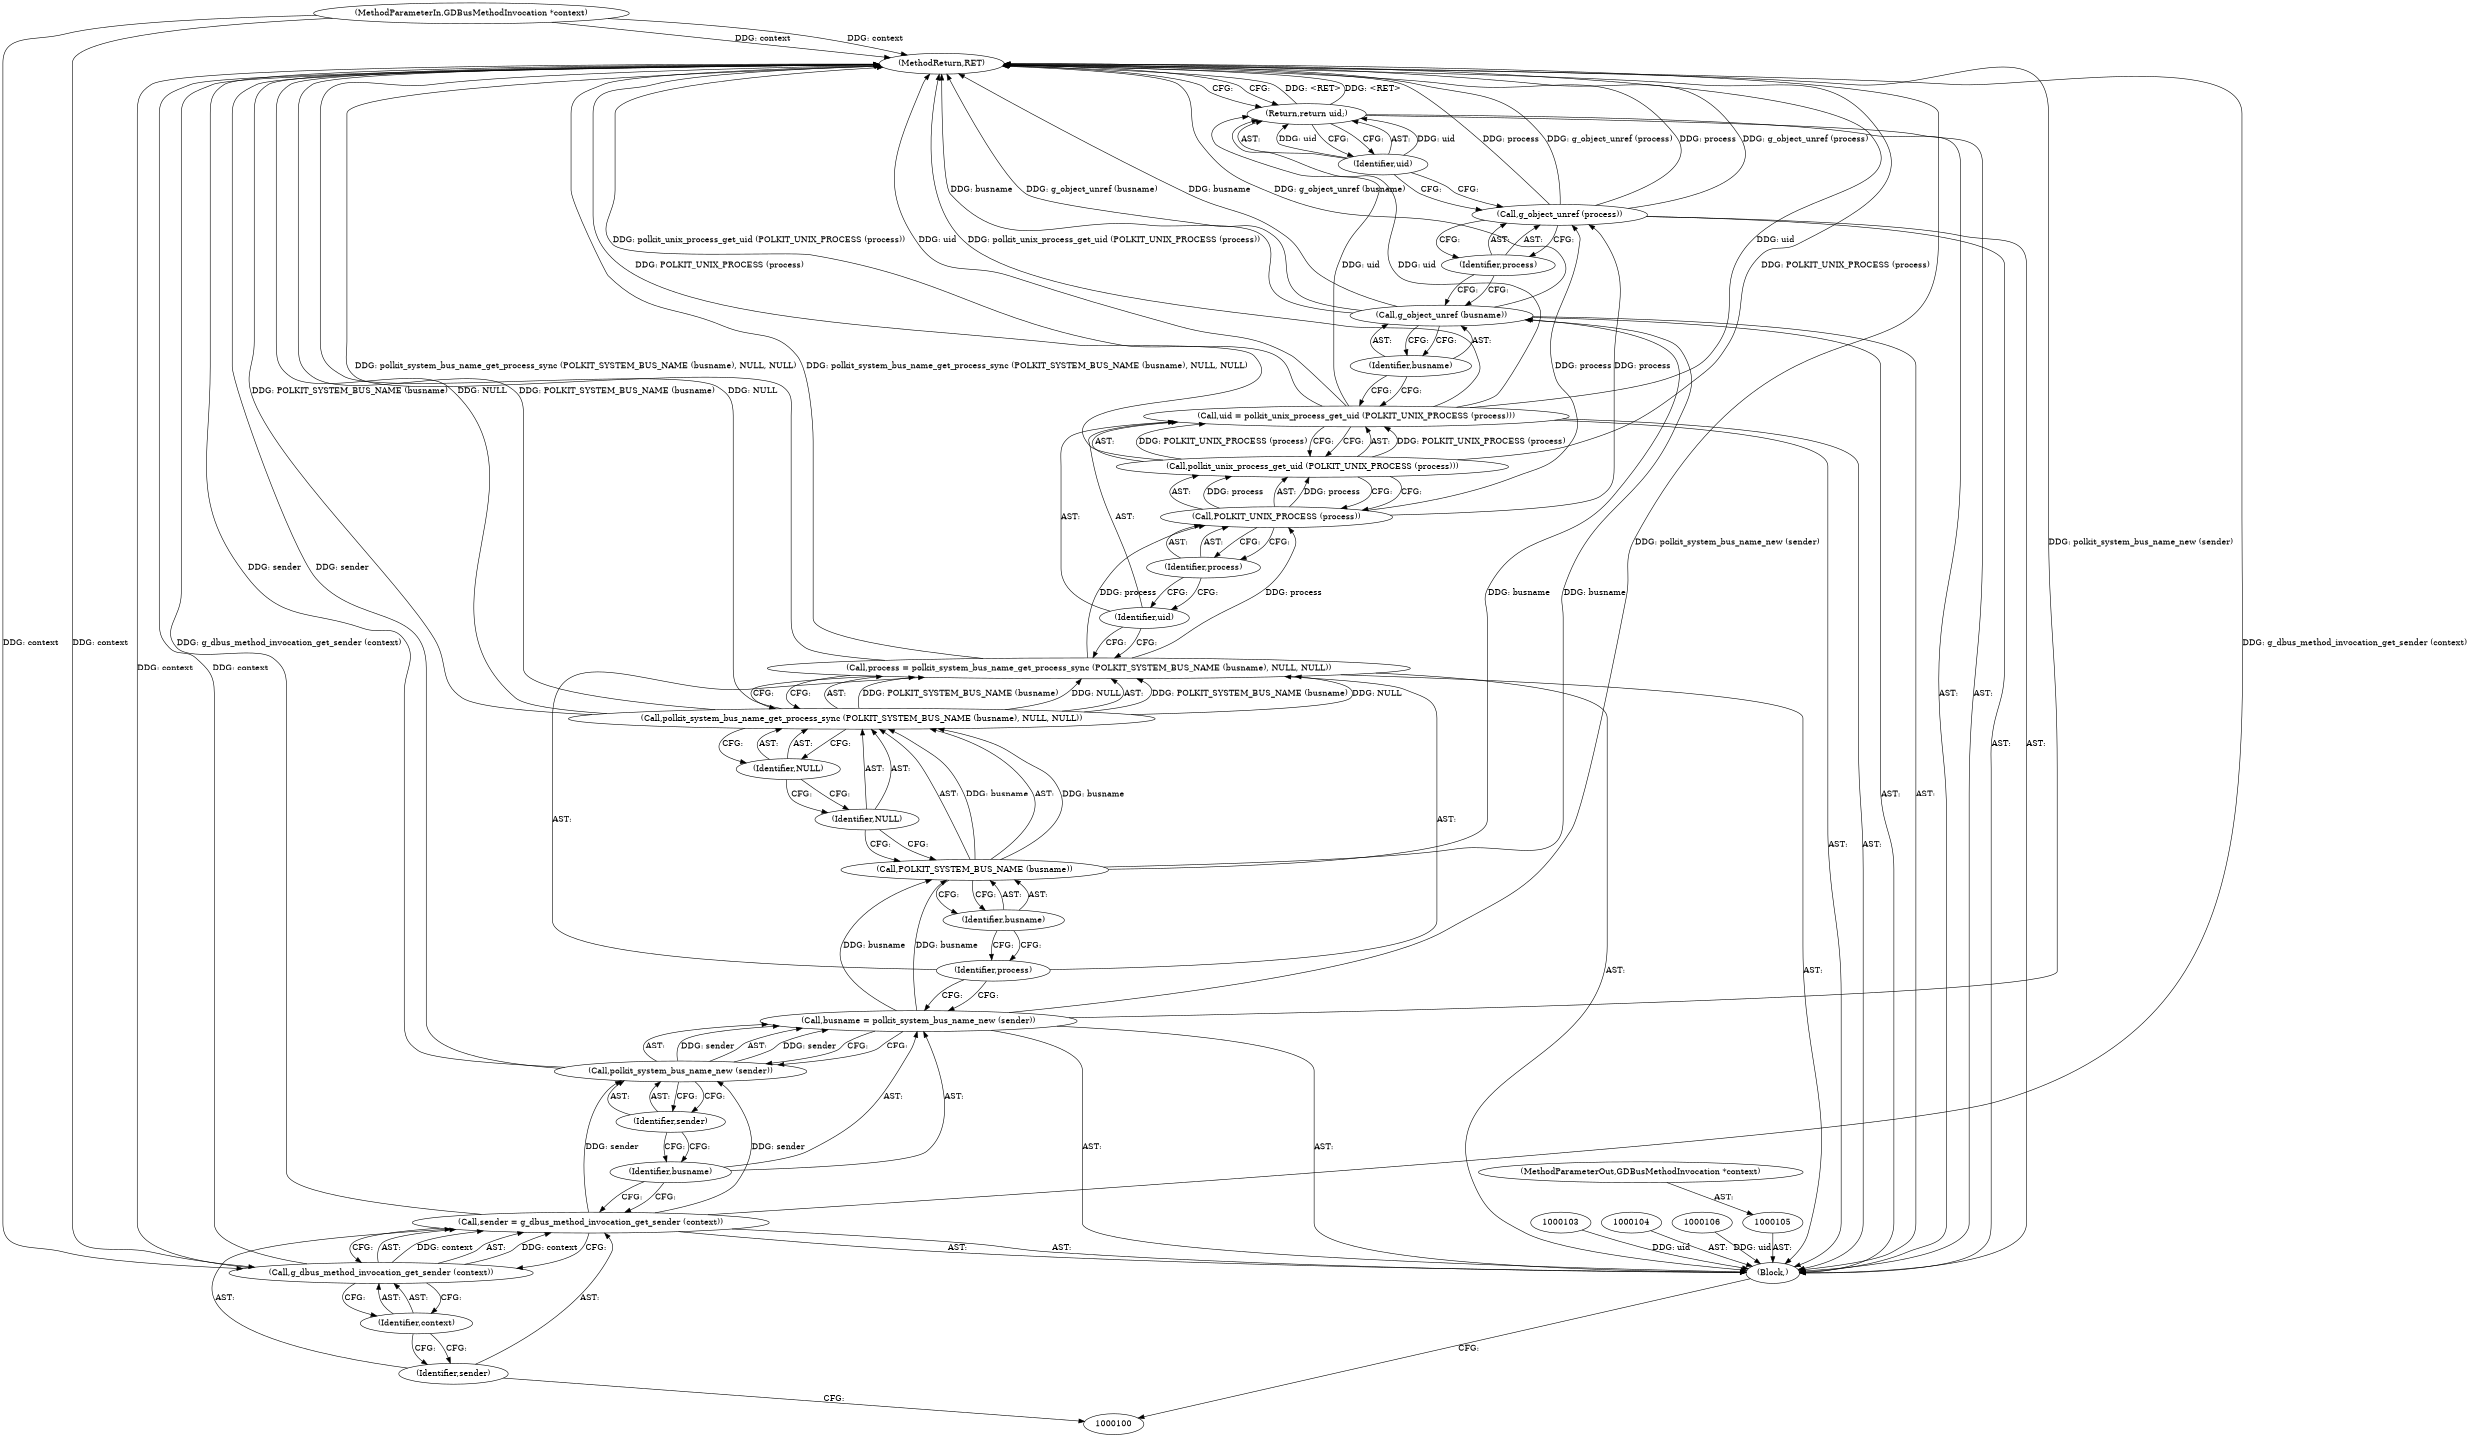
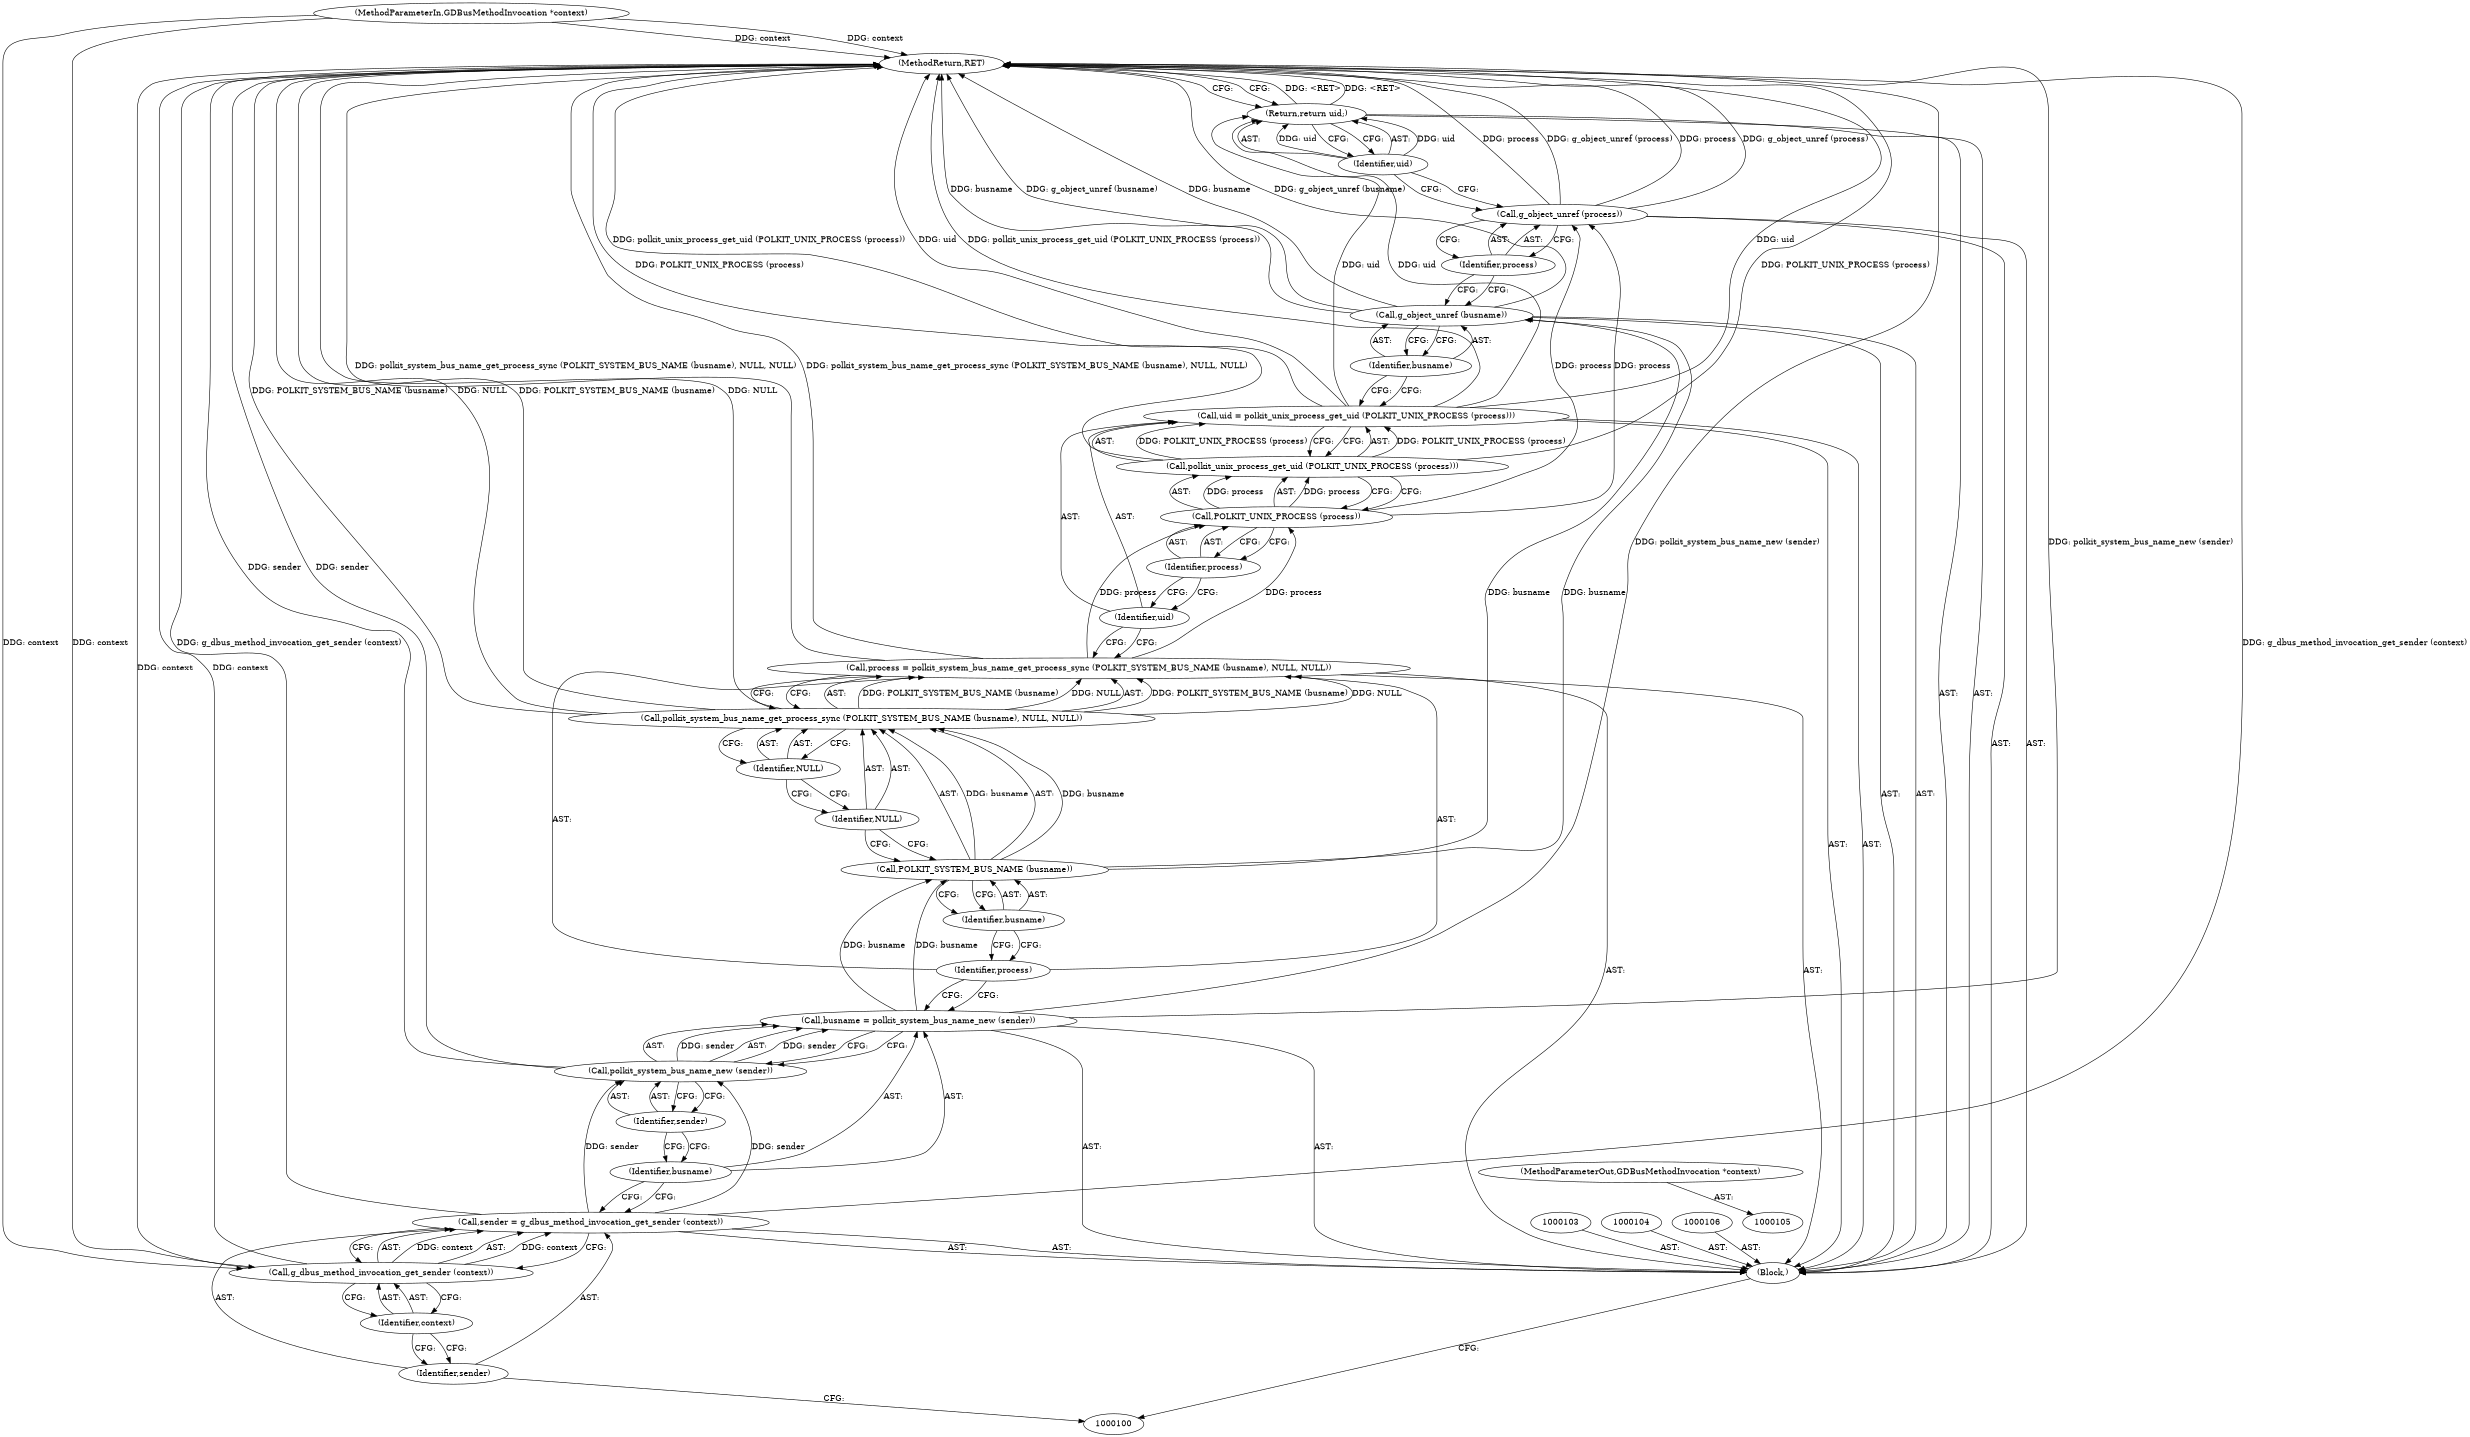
(1773, 1245) -> none
(1671, 1248) -> (1671, 1248)
(1753, 1248) -> (1753, 1248)
